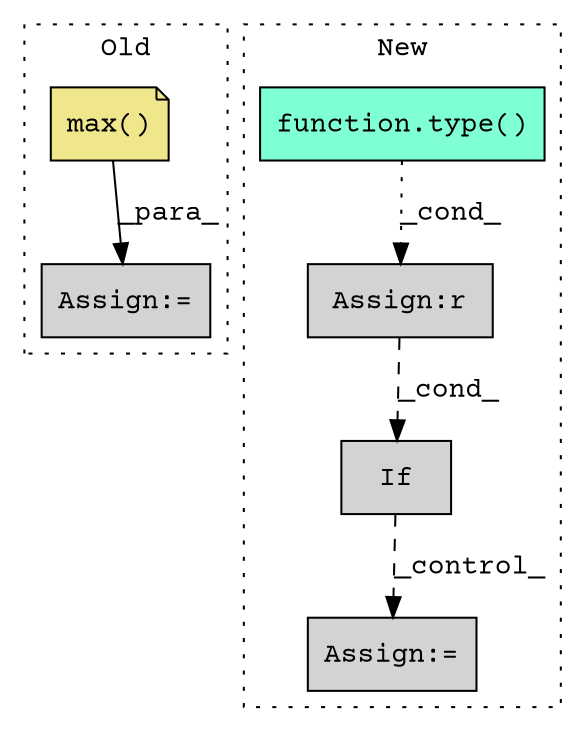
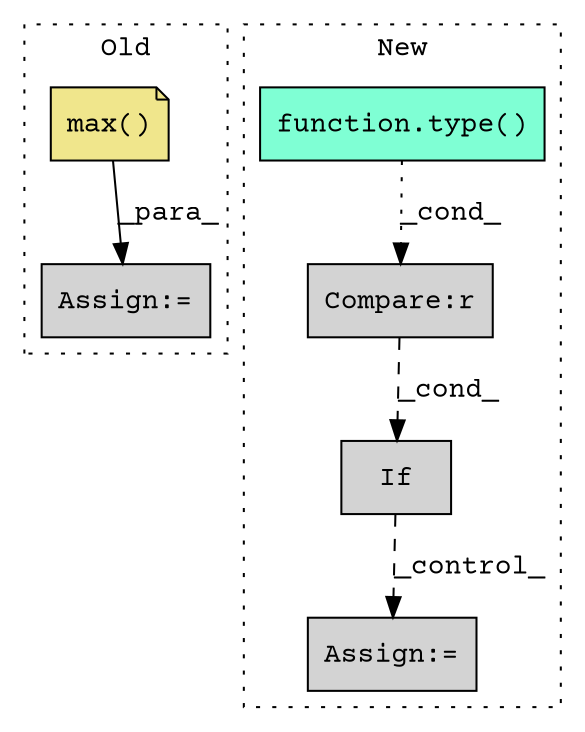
(400, 301) -> (400, 301)
